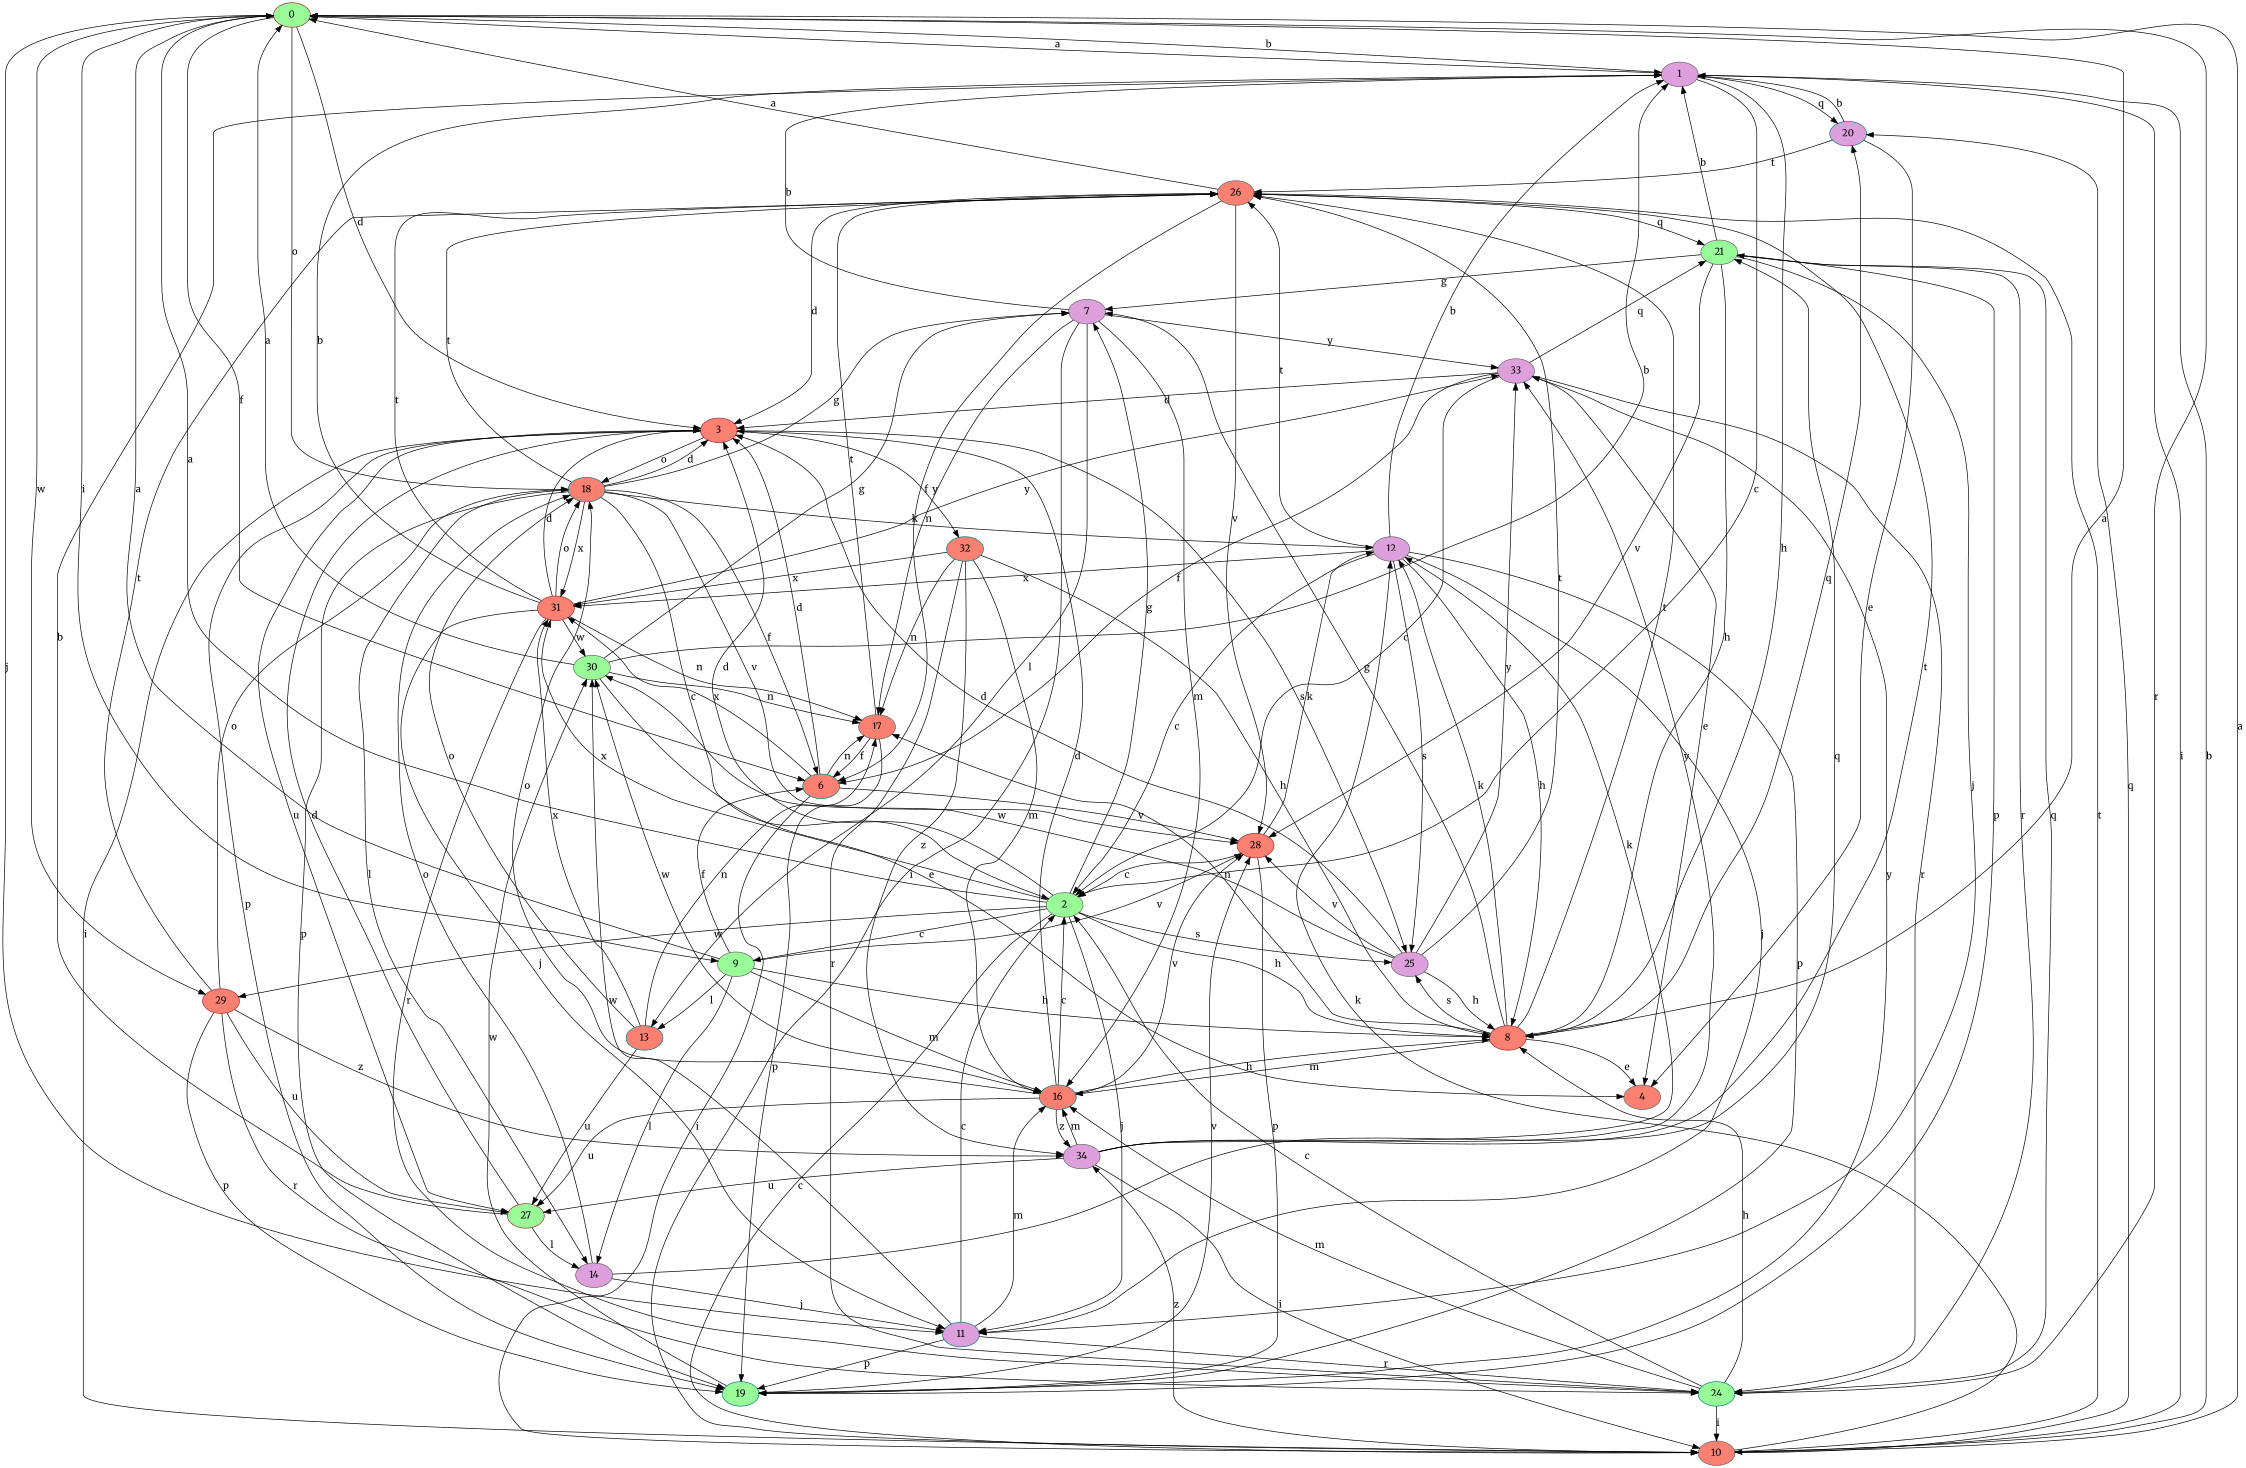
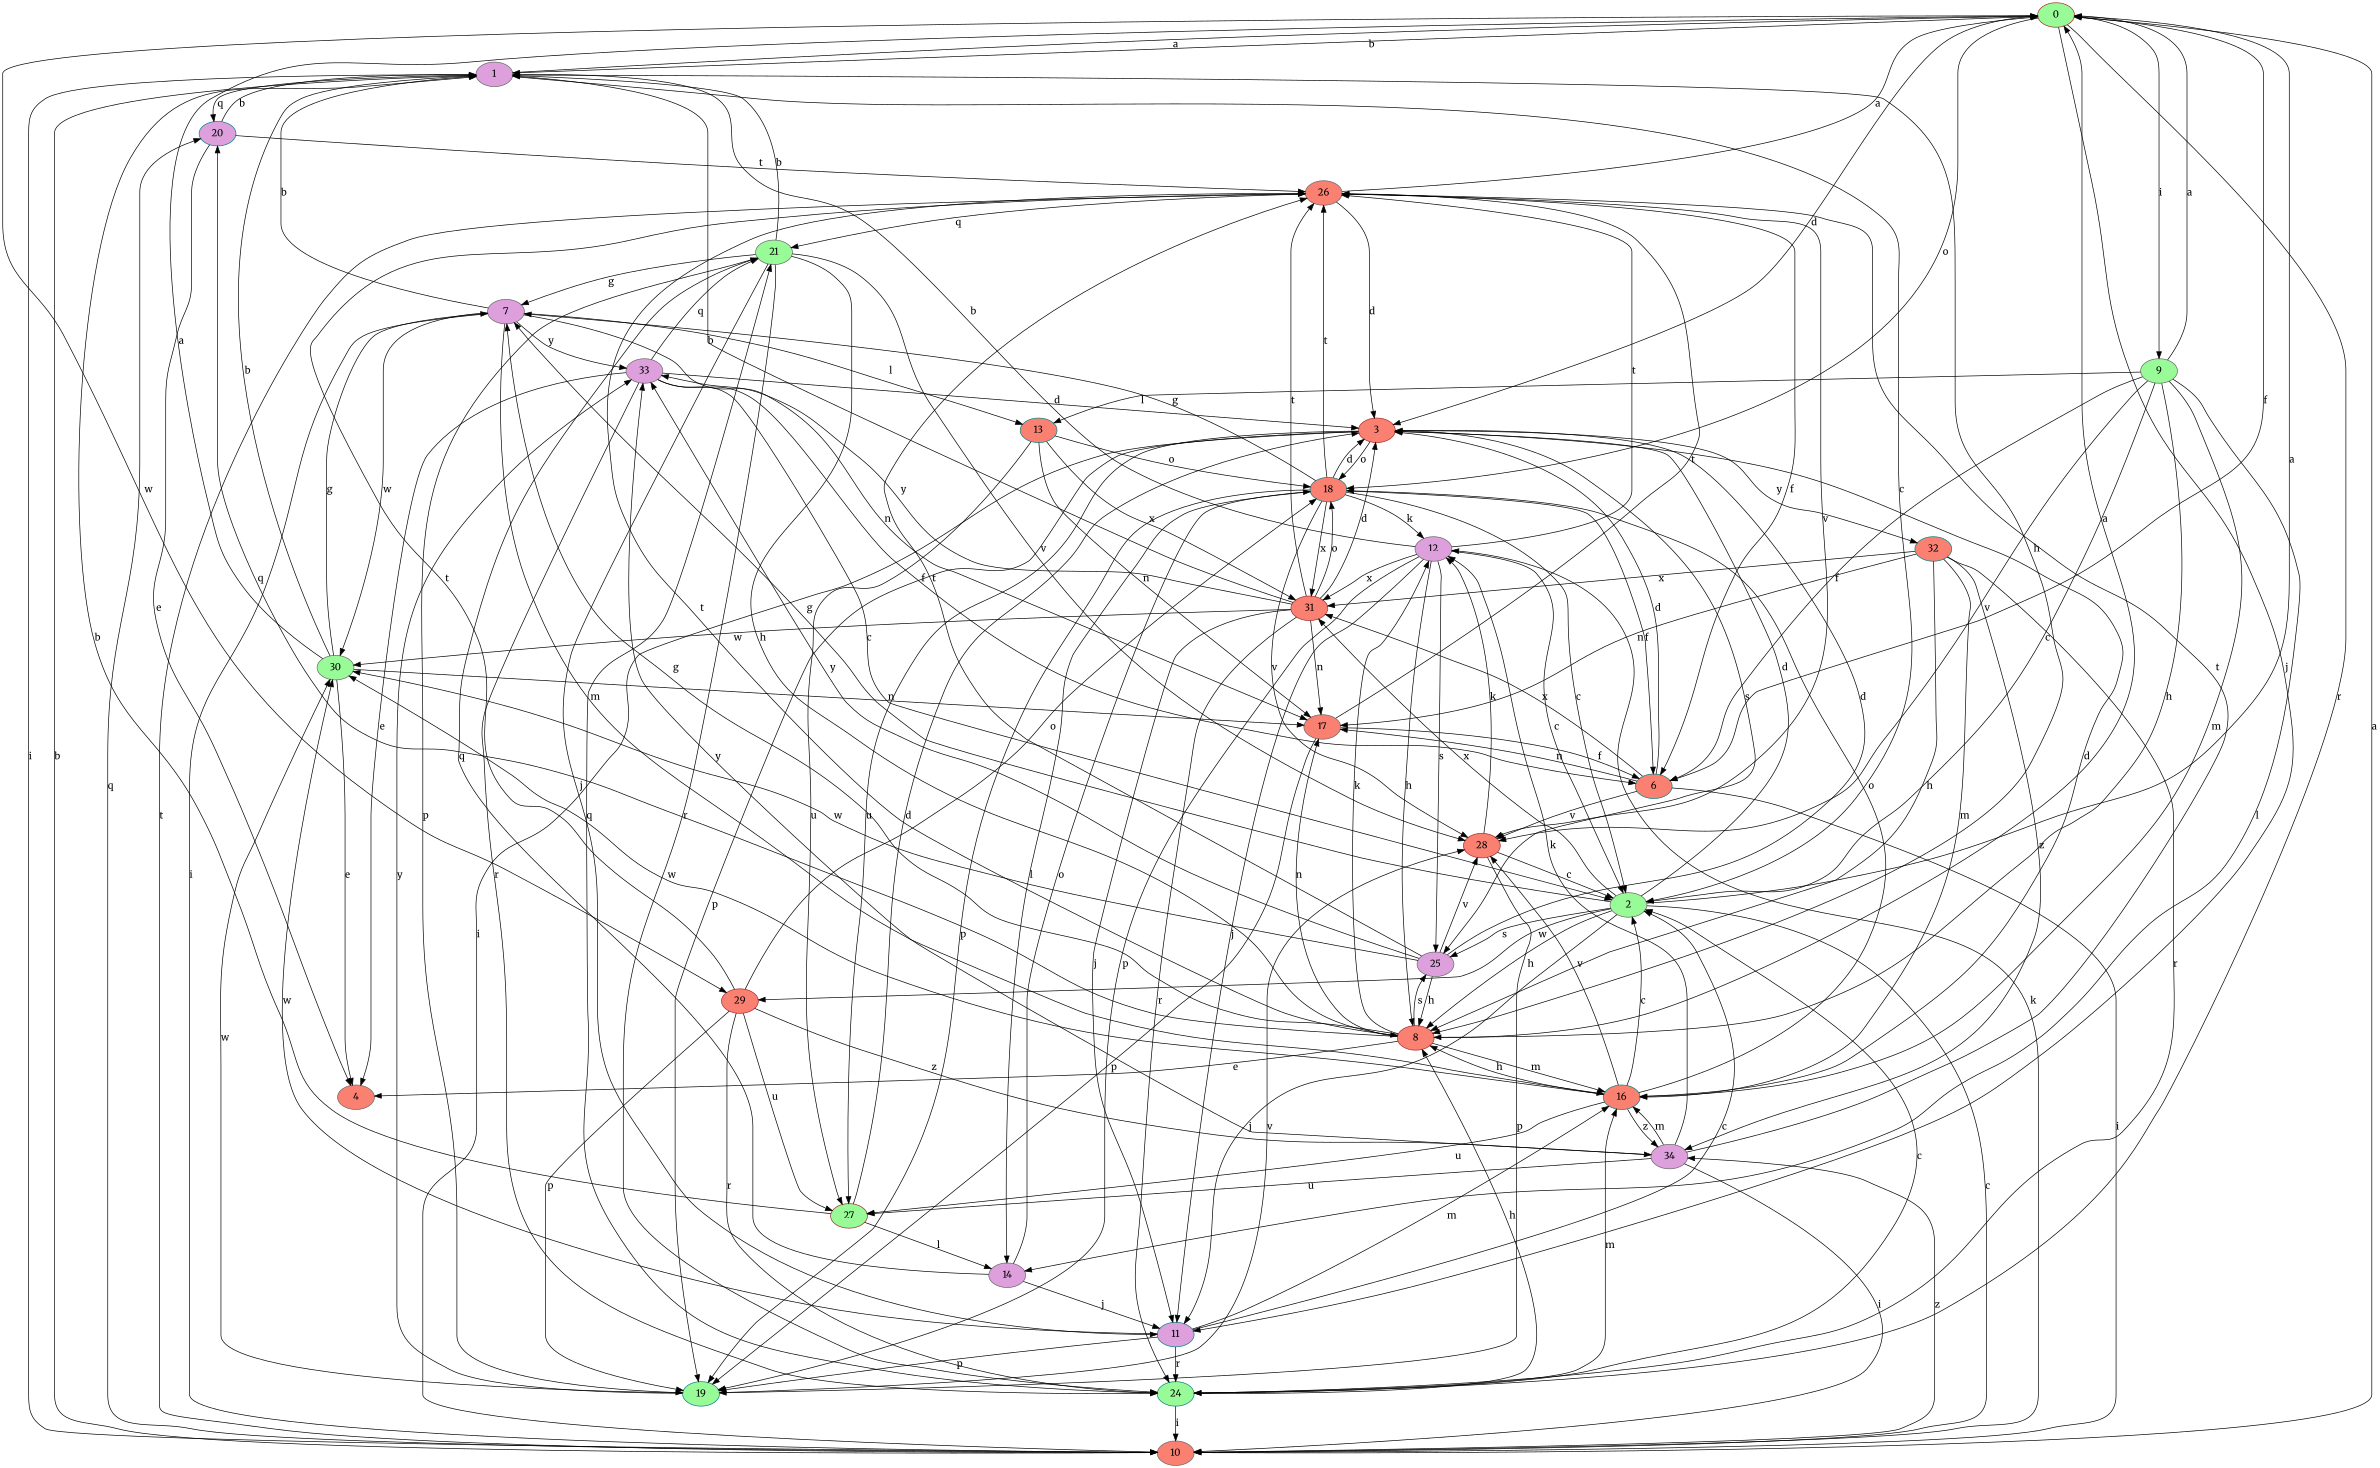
none -> (383, 447)
(904, 934) -> (1979, 728)
